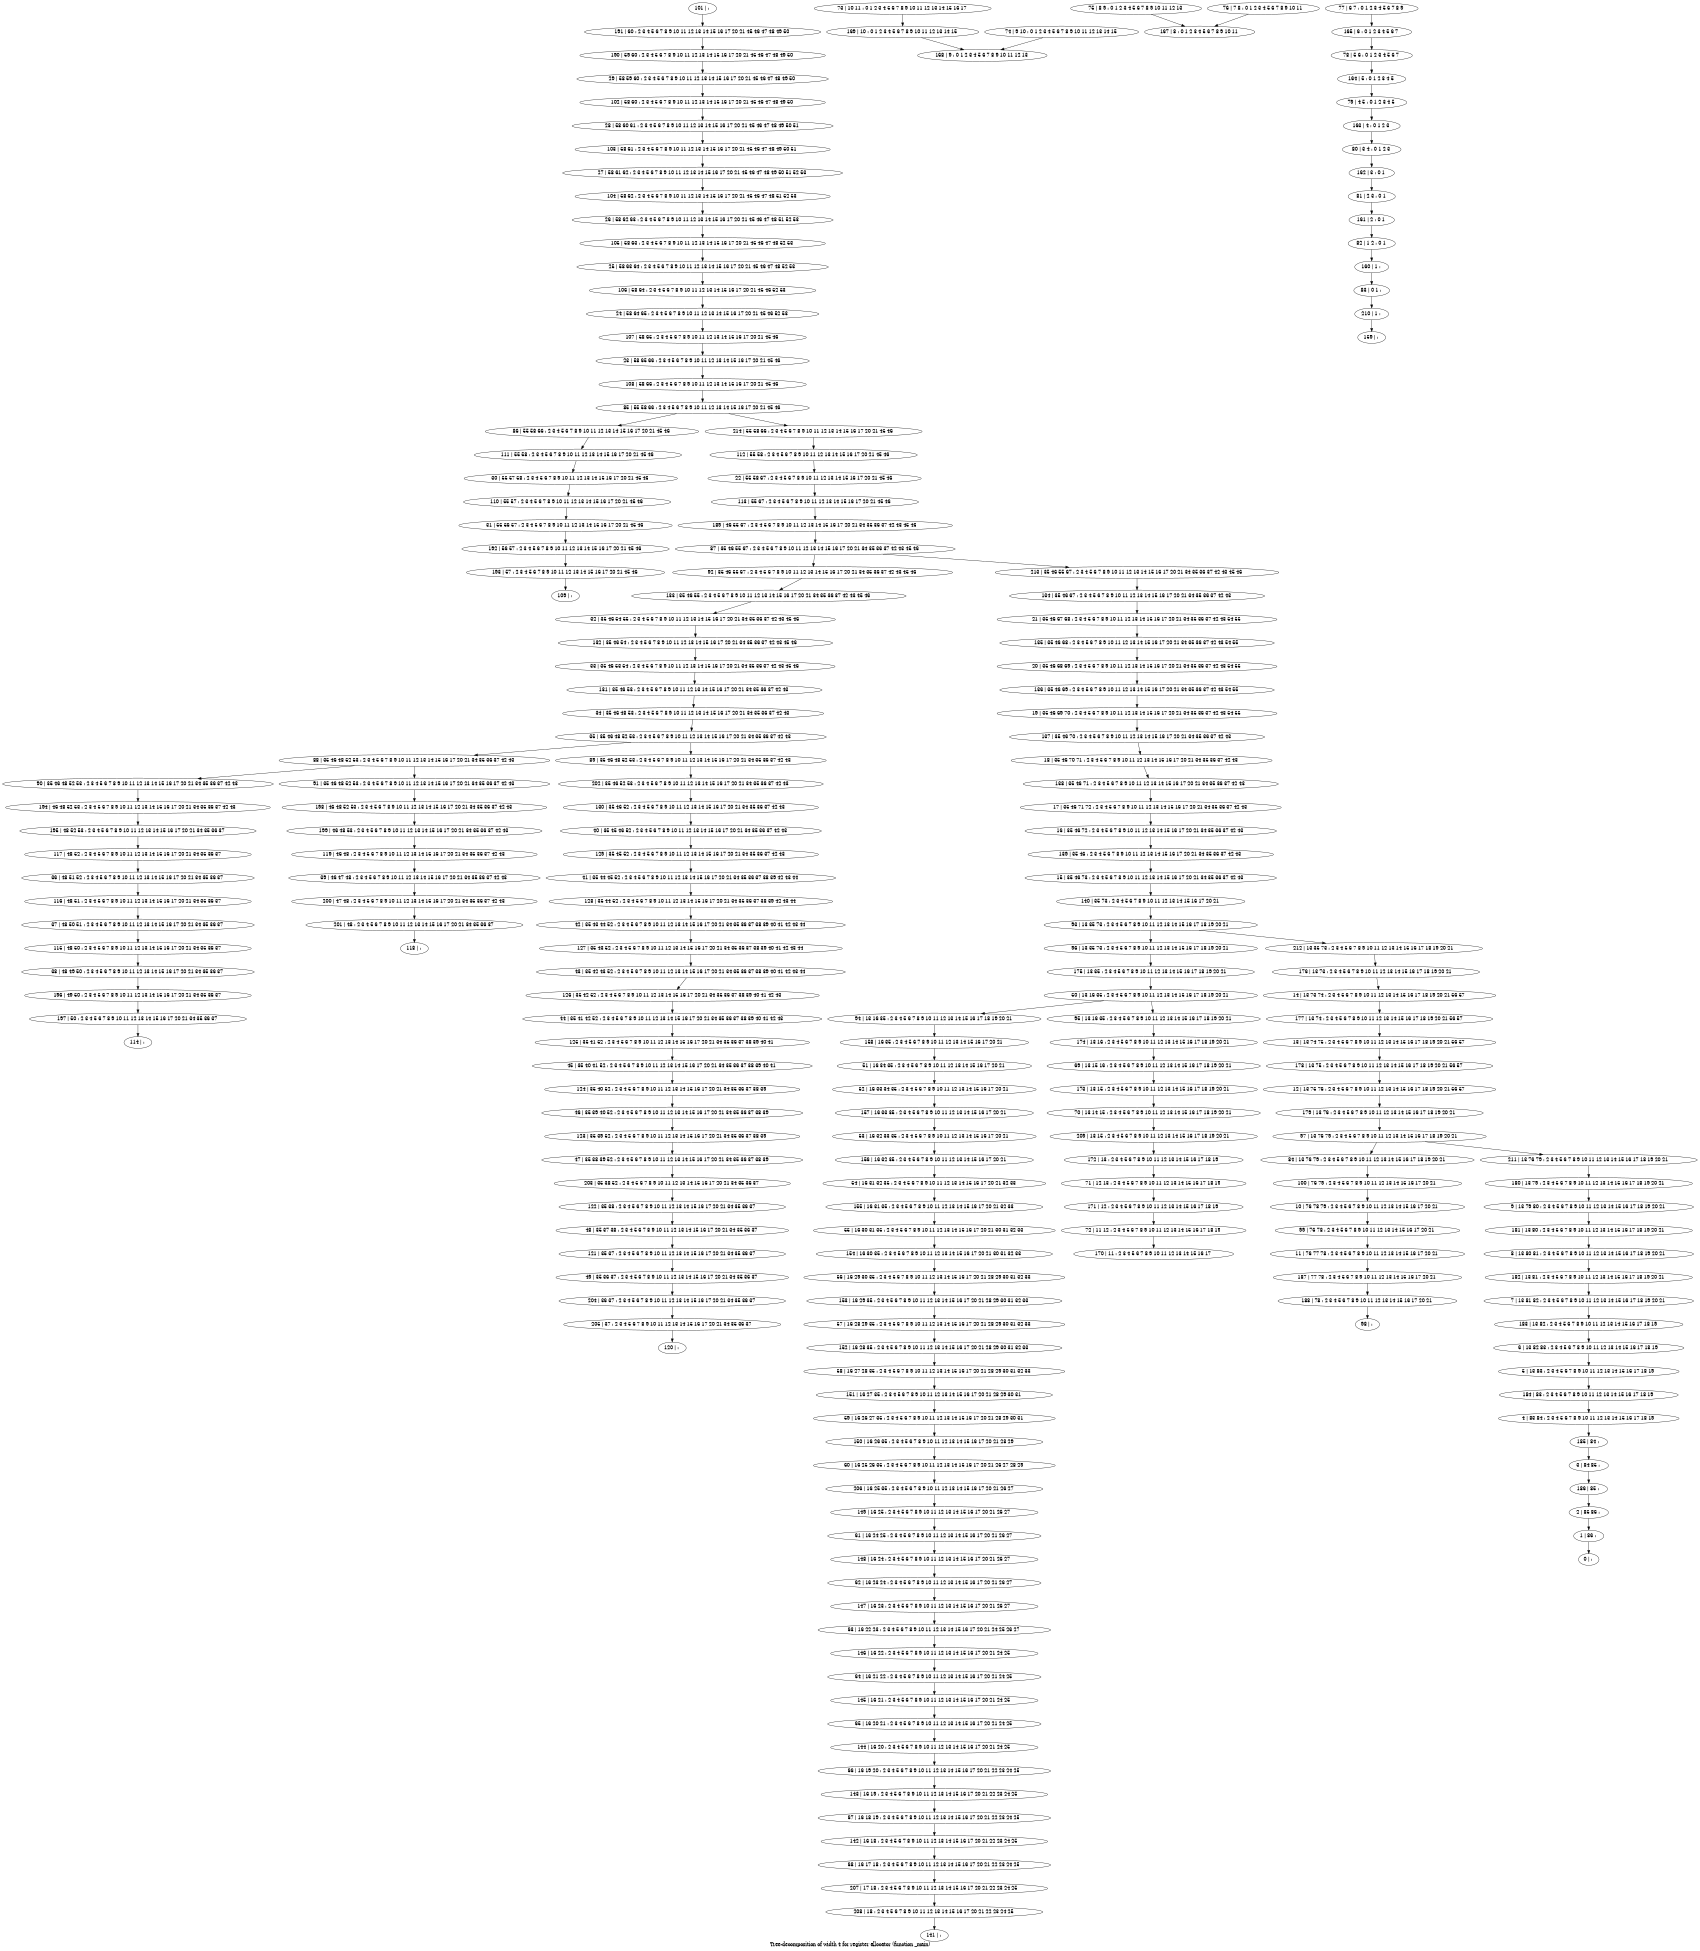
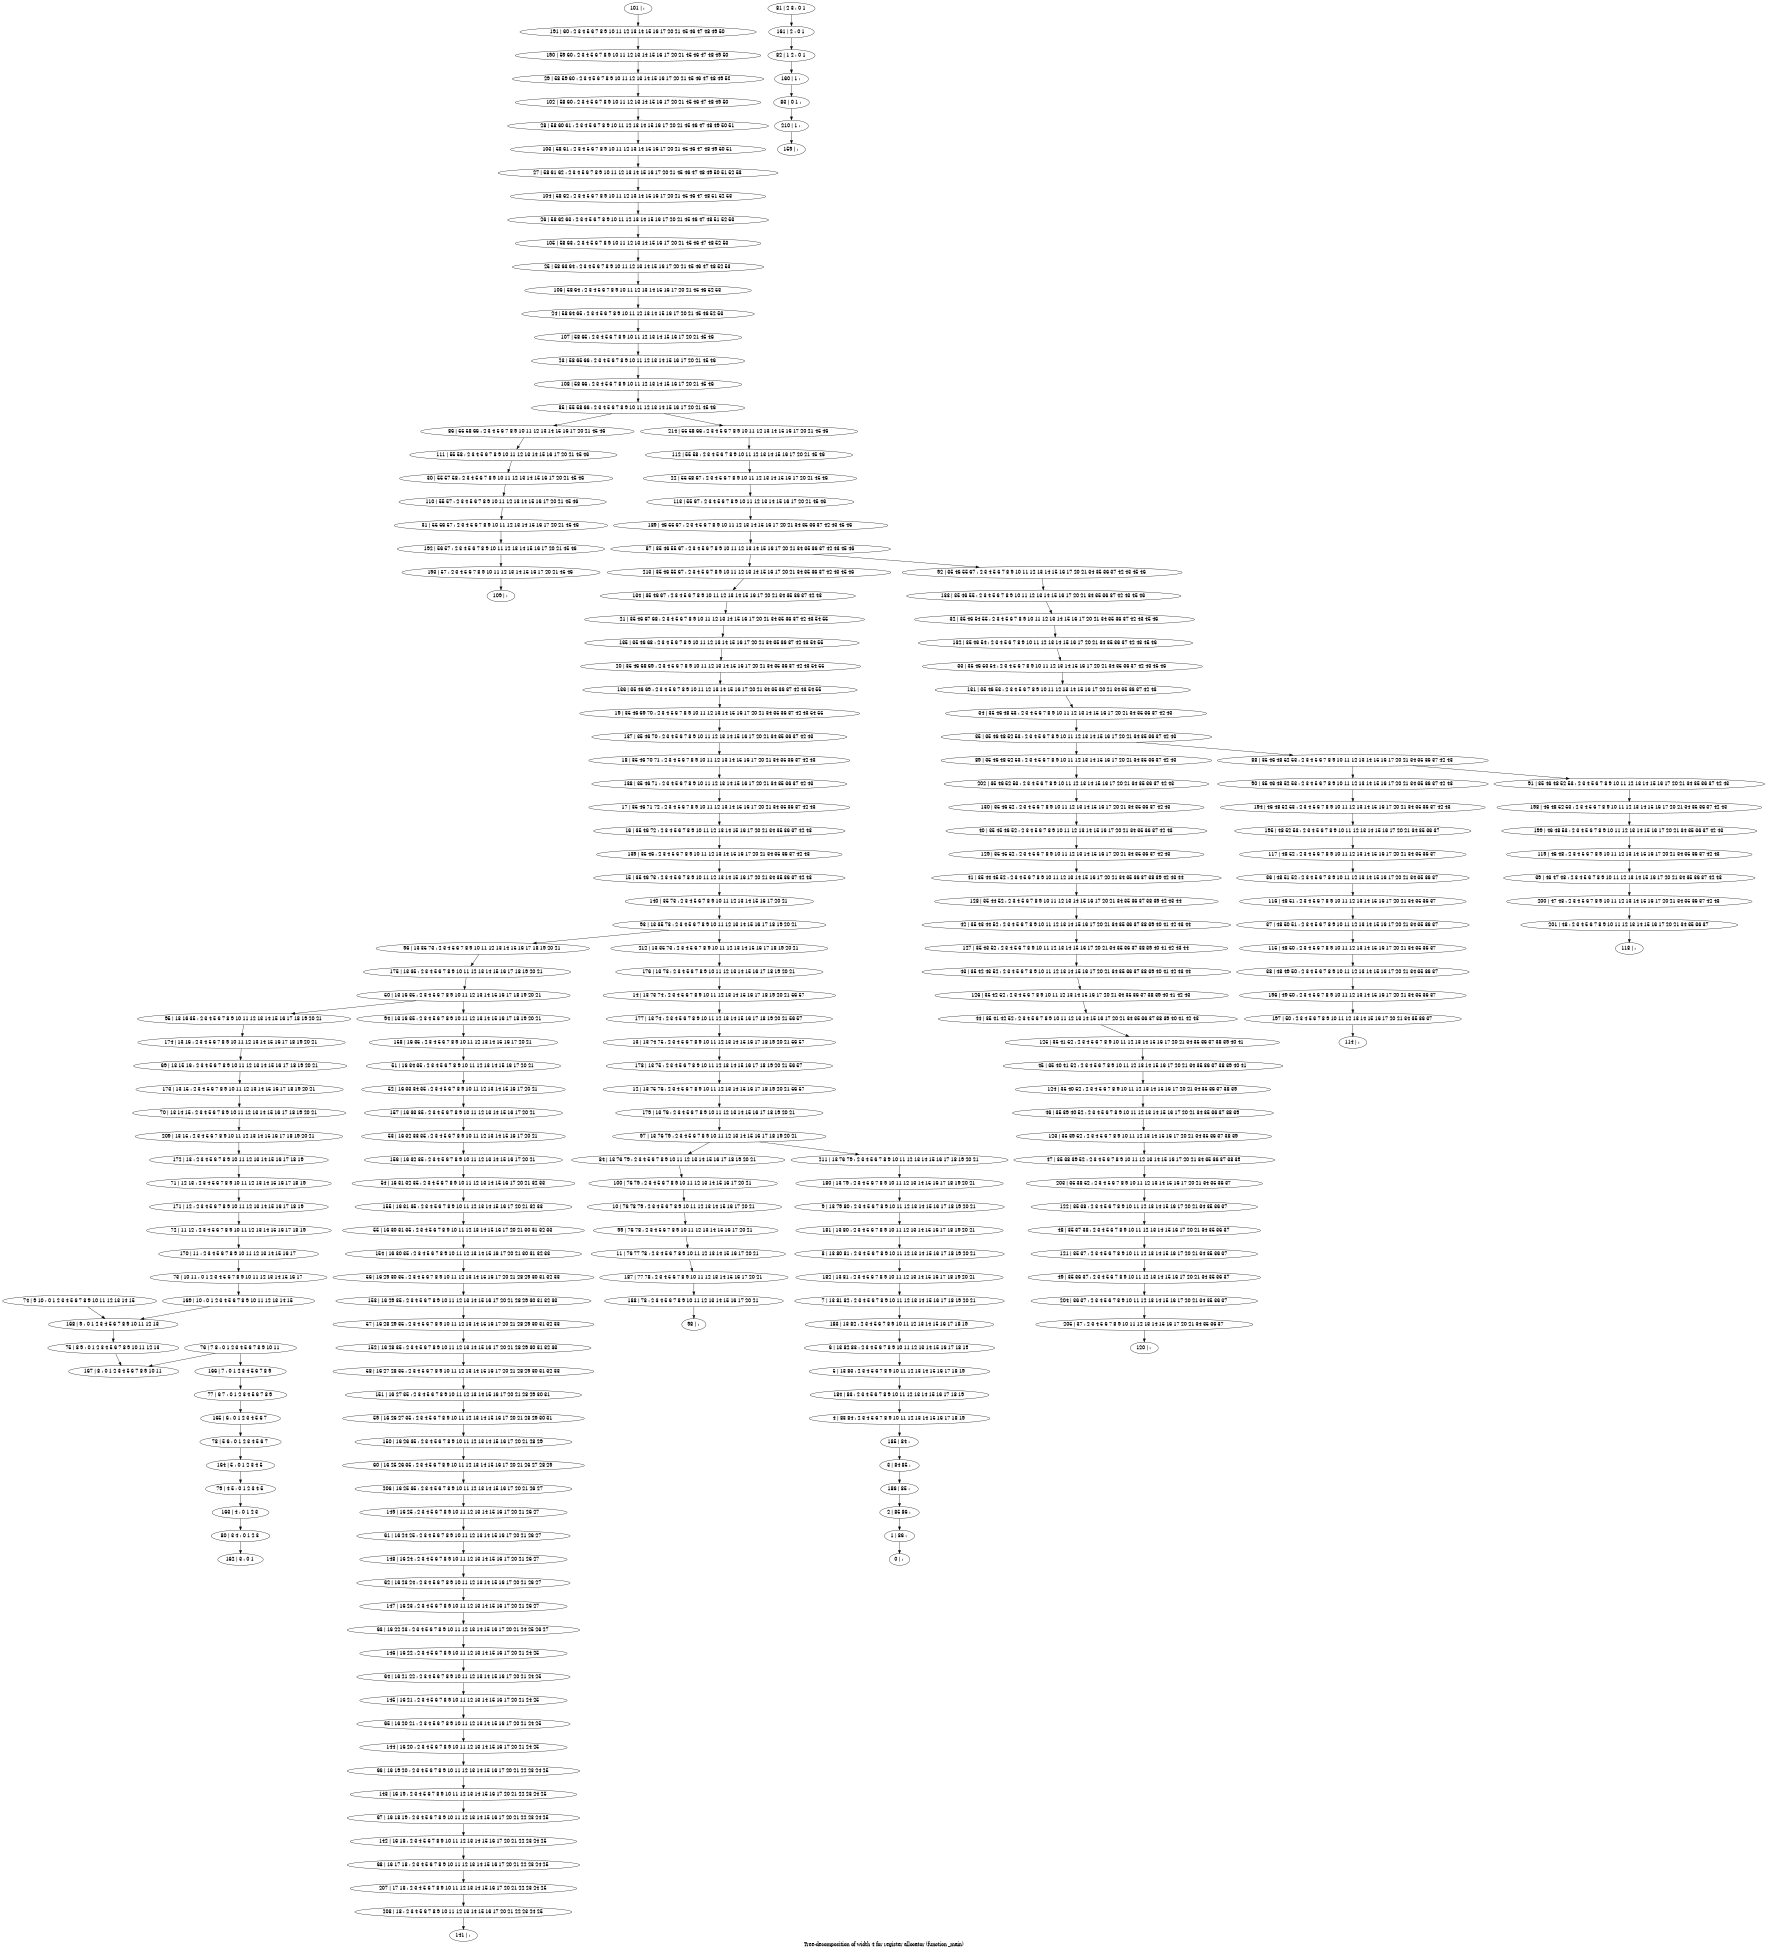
(1372, 183) -> none
none -> (239, 1264)
none -> (113, 1335)
none -> (241, 1371)
